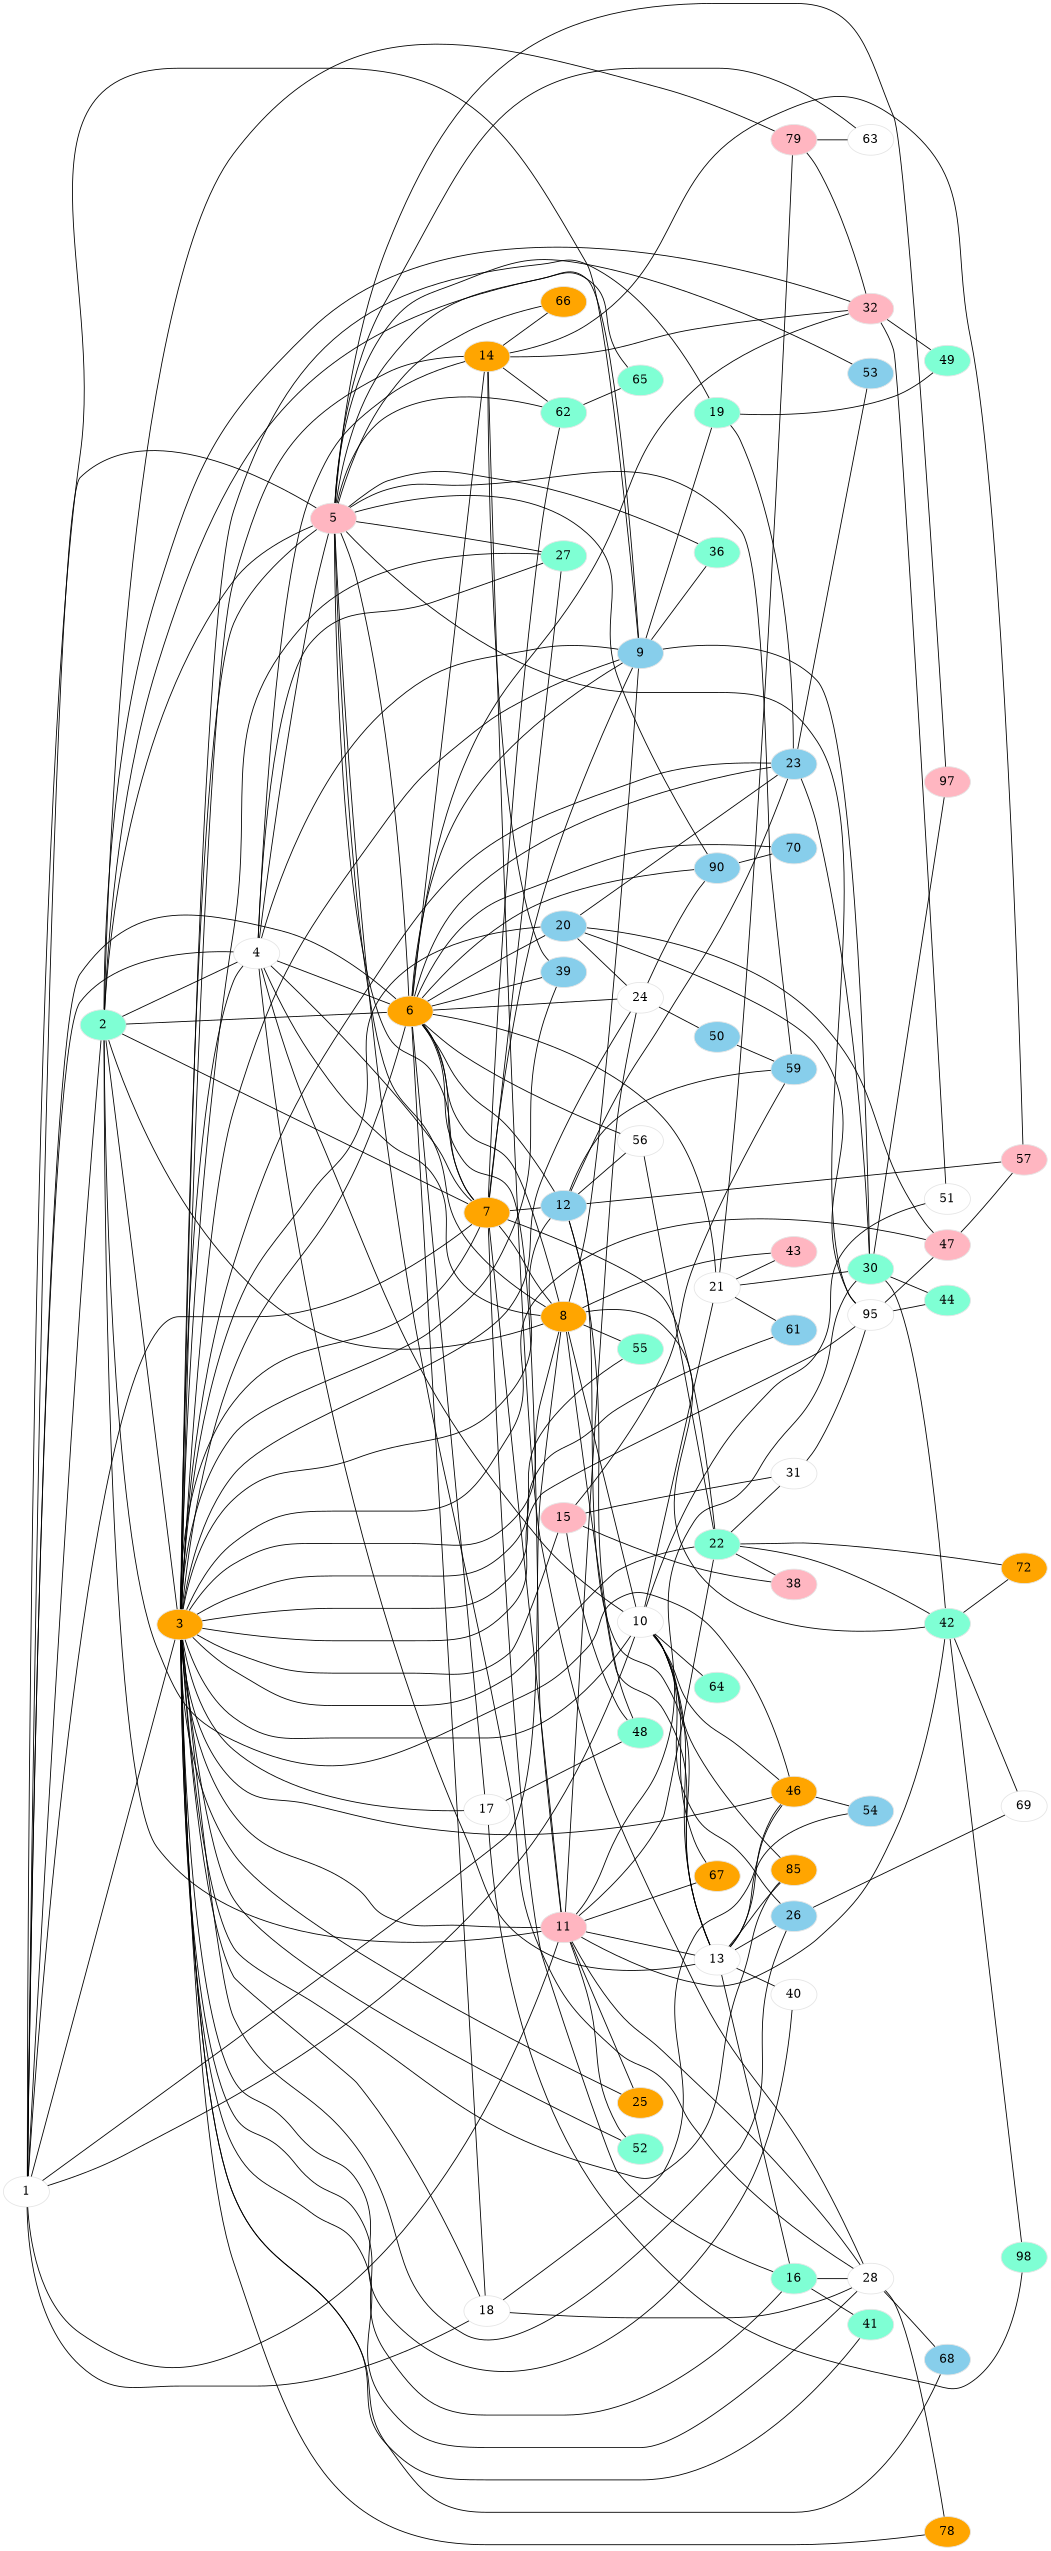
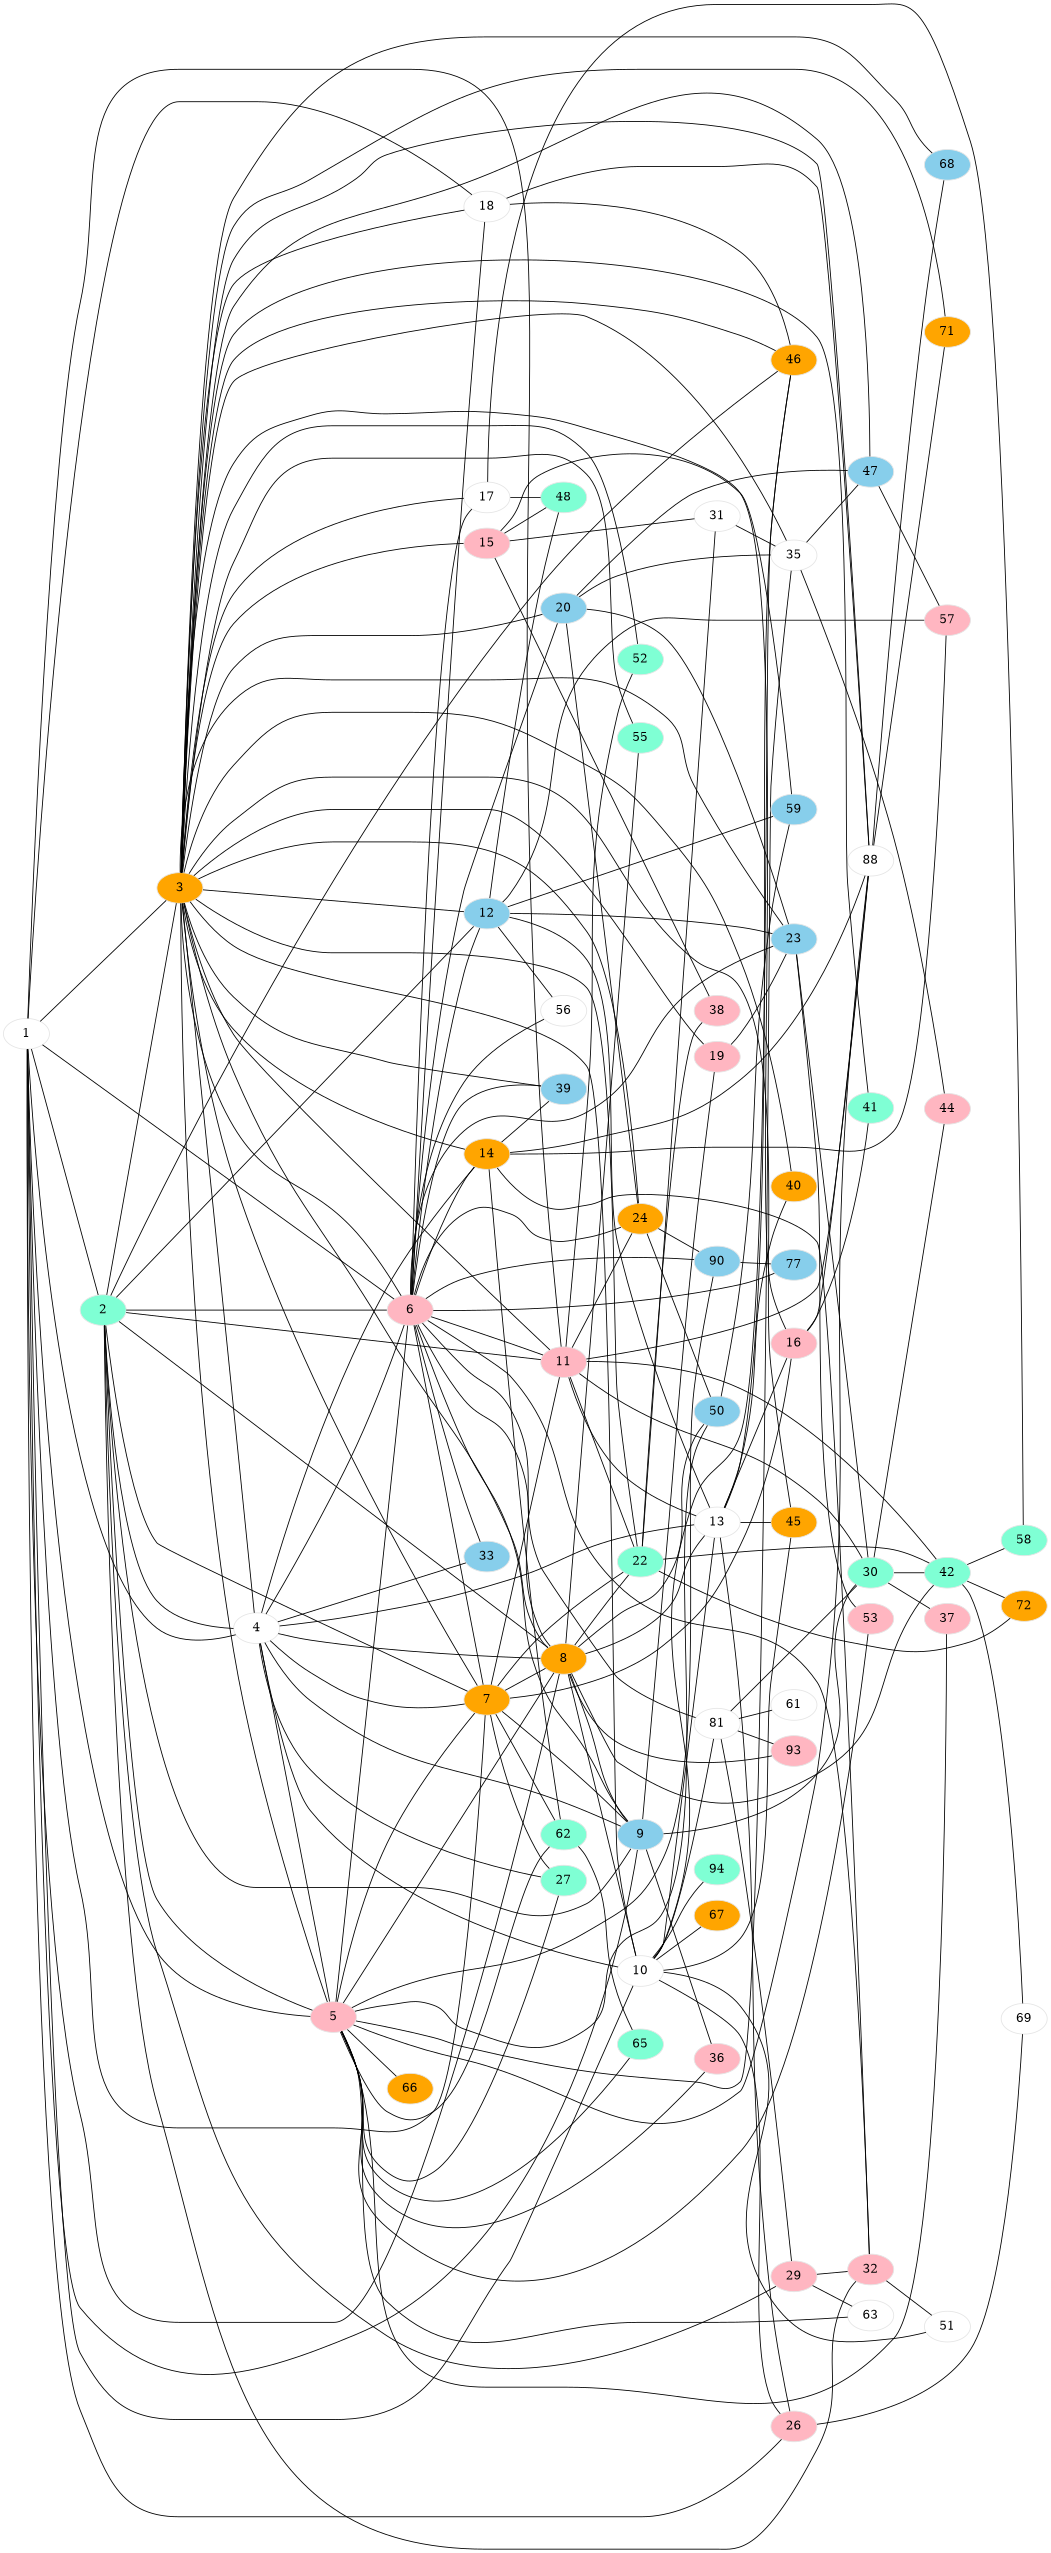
(794, 140) -> (794, 2276)
(525, 329) -> none
(947, 361) -> none
(871, 374) -> (871, 1619)
(717, 413) -> (717, 1057)
(717, 553) -> (717, 2059)
(754, 585) -> (650, 1926)
(947, 782) -> (947, 1619)
(794, 849) -> (794, 1265)
(226, 982) -> none
(640, 998) -> (640, 1219)
(410, 1011) -> (410, 1310)
(252, 1055) -> none
(526, 1209) -> (295, 1112)
(947, 1245) -> (871, 472)
(794, 1252) -> (794, 1751)
(717, 1288) -> (717, 1724)
(947, 1300) -> (947, 1109)
(871, 1315) -> (794, 555)
(794, 1330) -> (794, 1705)
(686, 1380) -> (601, 1610)
none -> (487, 1556)
(497, 1590) -> none
none -> (657, 1592)
(717, 1688) -> (717, 1869)
(871, 1811) -> none
(794, 1870) -> (794, 1522)
(641, 1902) -> none
(794, 1916) -> (794, 2426)
(794, 1995) -> (794, 1186)
(640, 2103) -> none
(401, 2253) -> (47, 2123)
(1024, 2257) -> (1024, 1540)
(794, 2279) -> (794, 1343)
(871, 2279) -> (871, 861)
(947, 2532) -> (947, 332)
